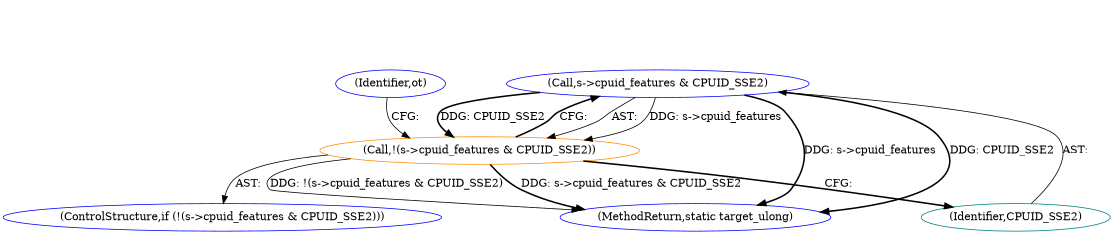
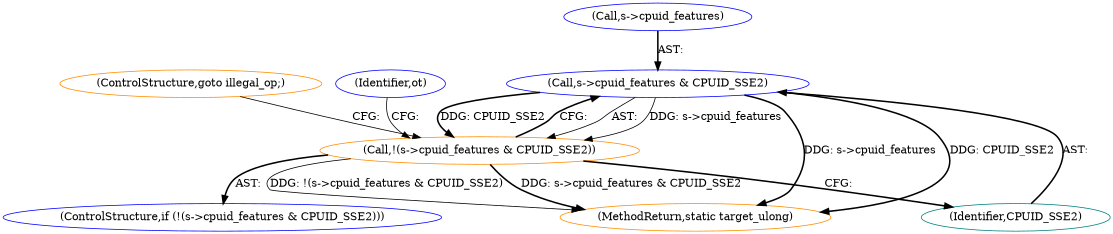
none -> (658, 17)
none -> (191, 84)
(963, 111) -> (963, 111)
(270, 164) -> (270, 164)
(695, 217) -> (695, 217)
